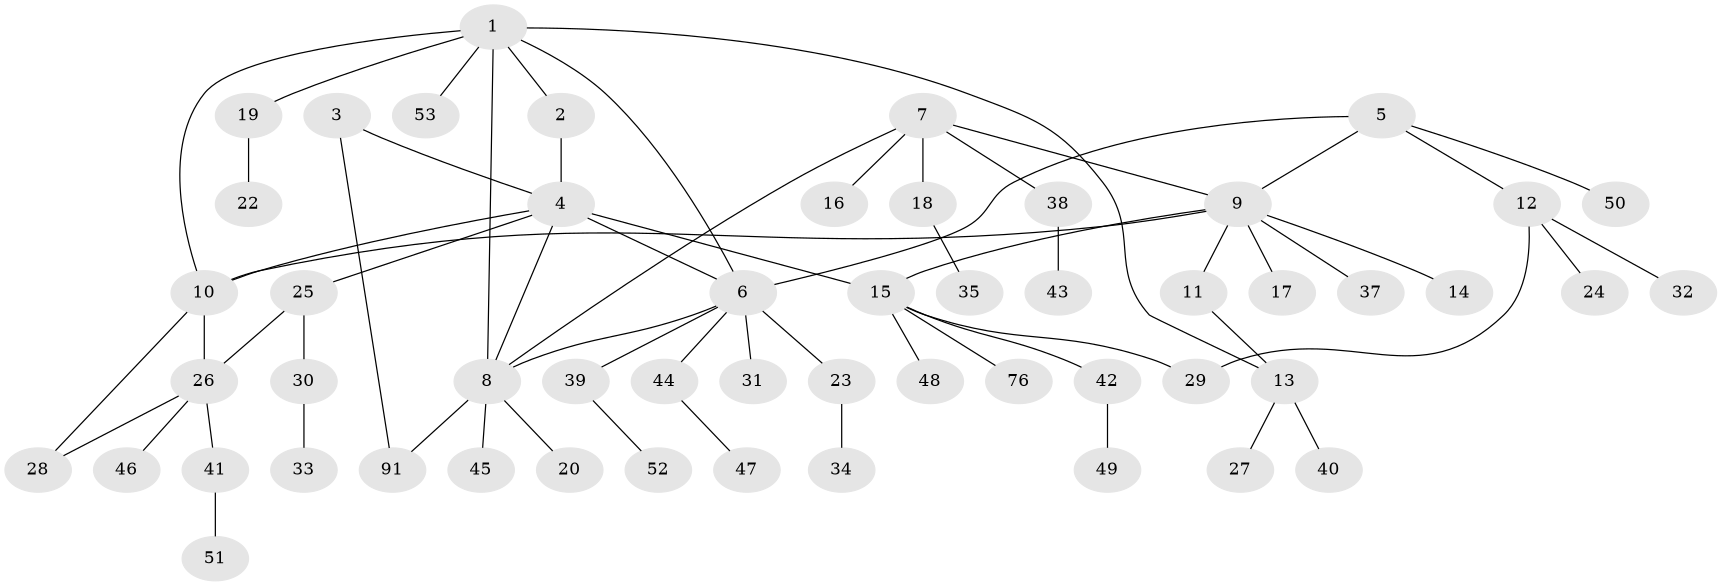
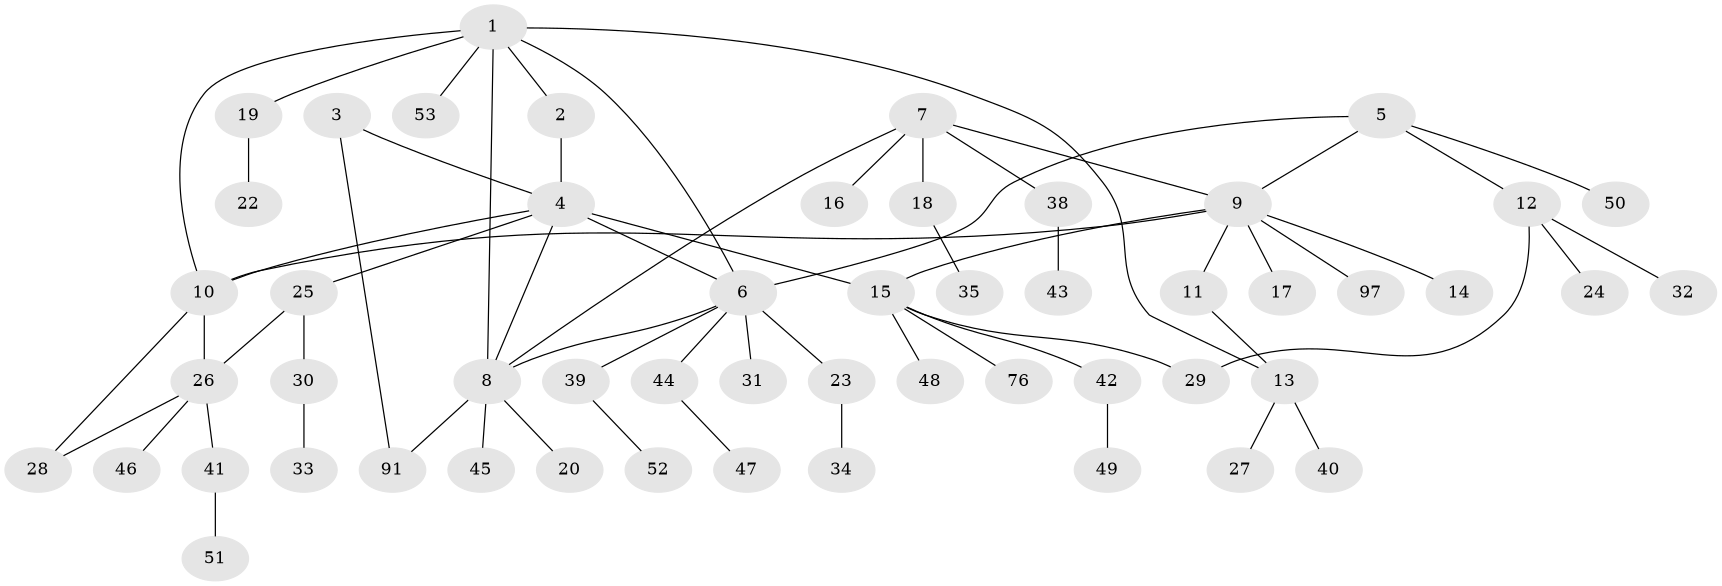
(1371, 293) -> (1371, 293)
